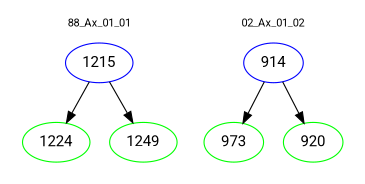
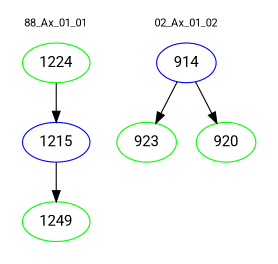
(81, 97) -> (56, 97)
(234, 142) -> (147, 142)
